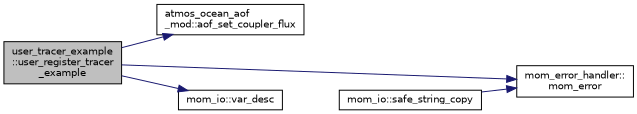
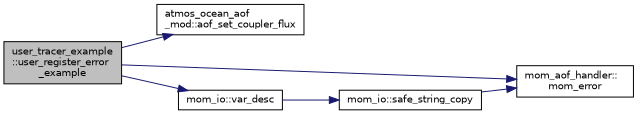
(63, 63) -> (63, 63)
(575, 81) -> (575, 81)
none -> (306, 100)
